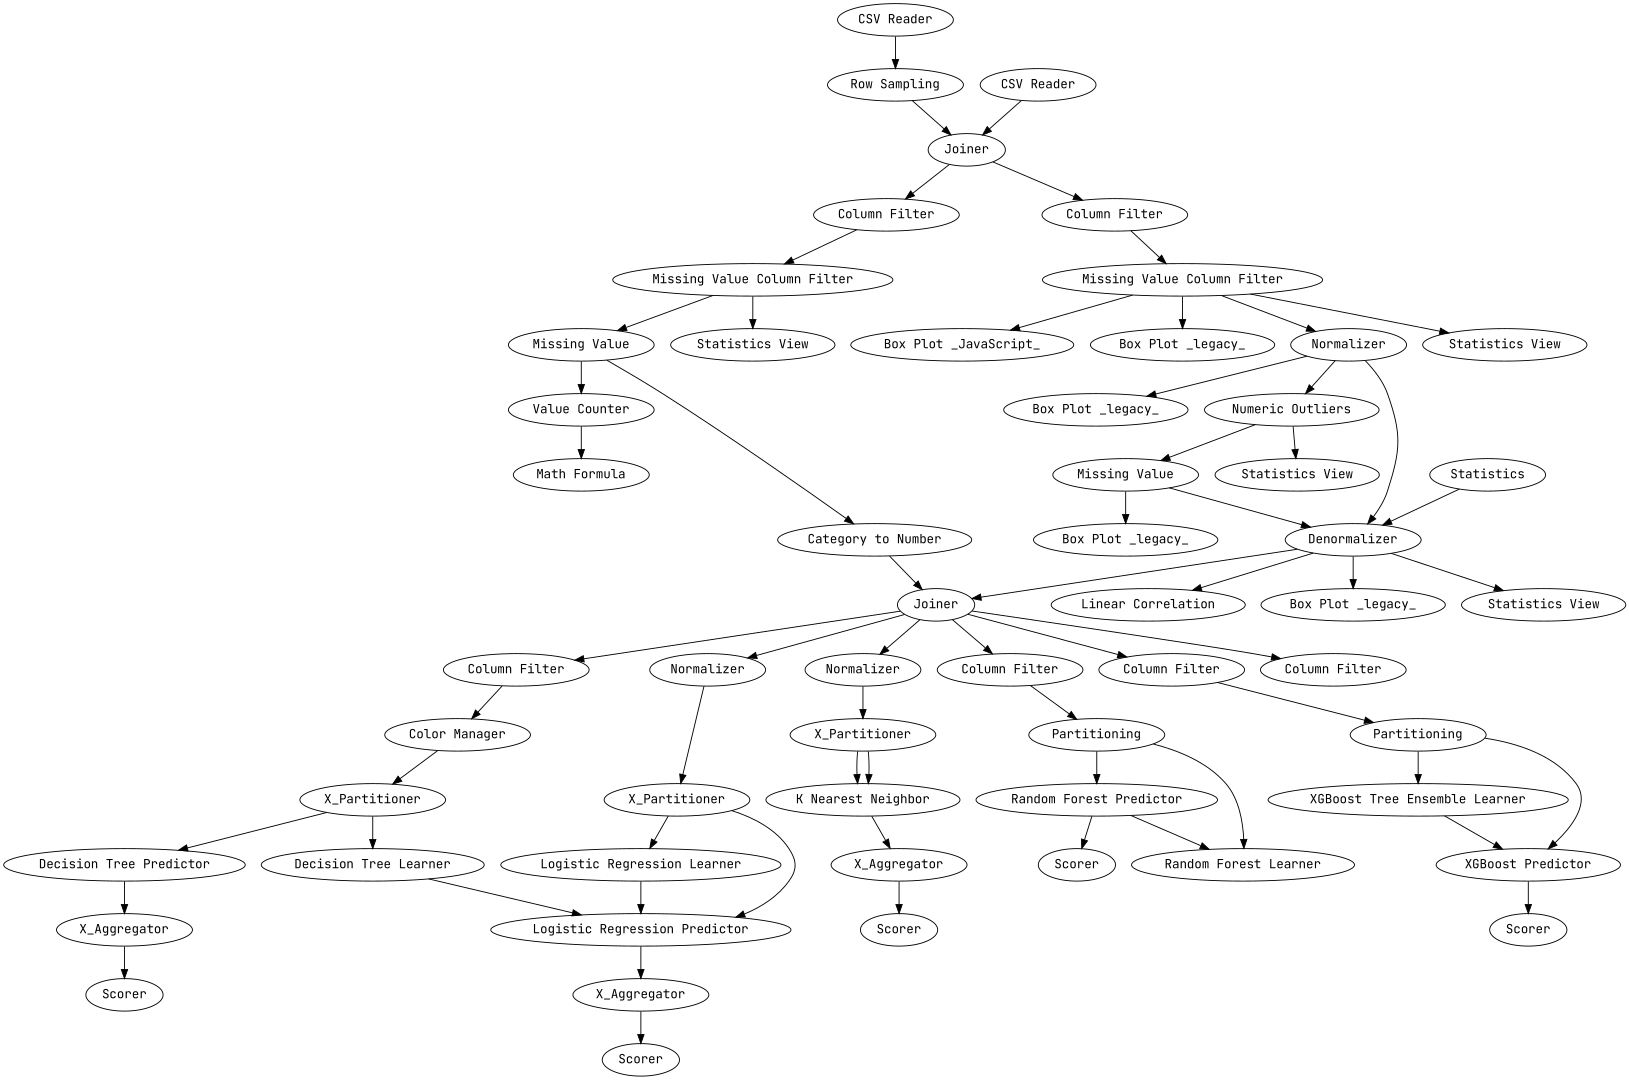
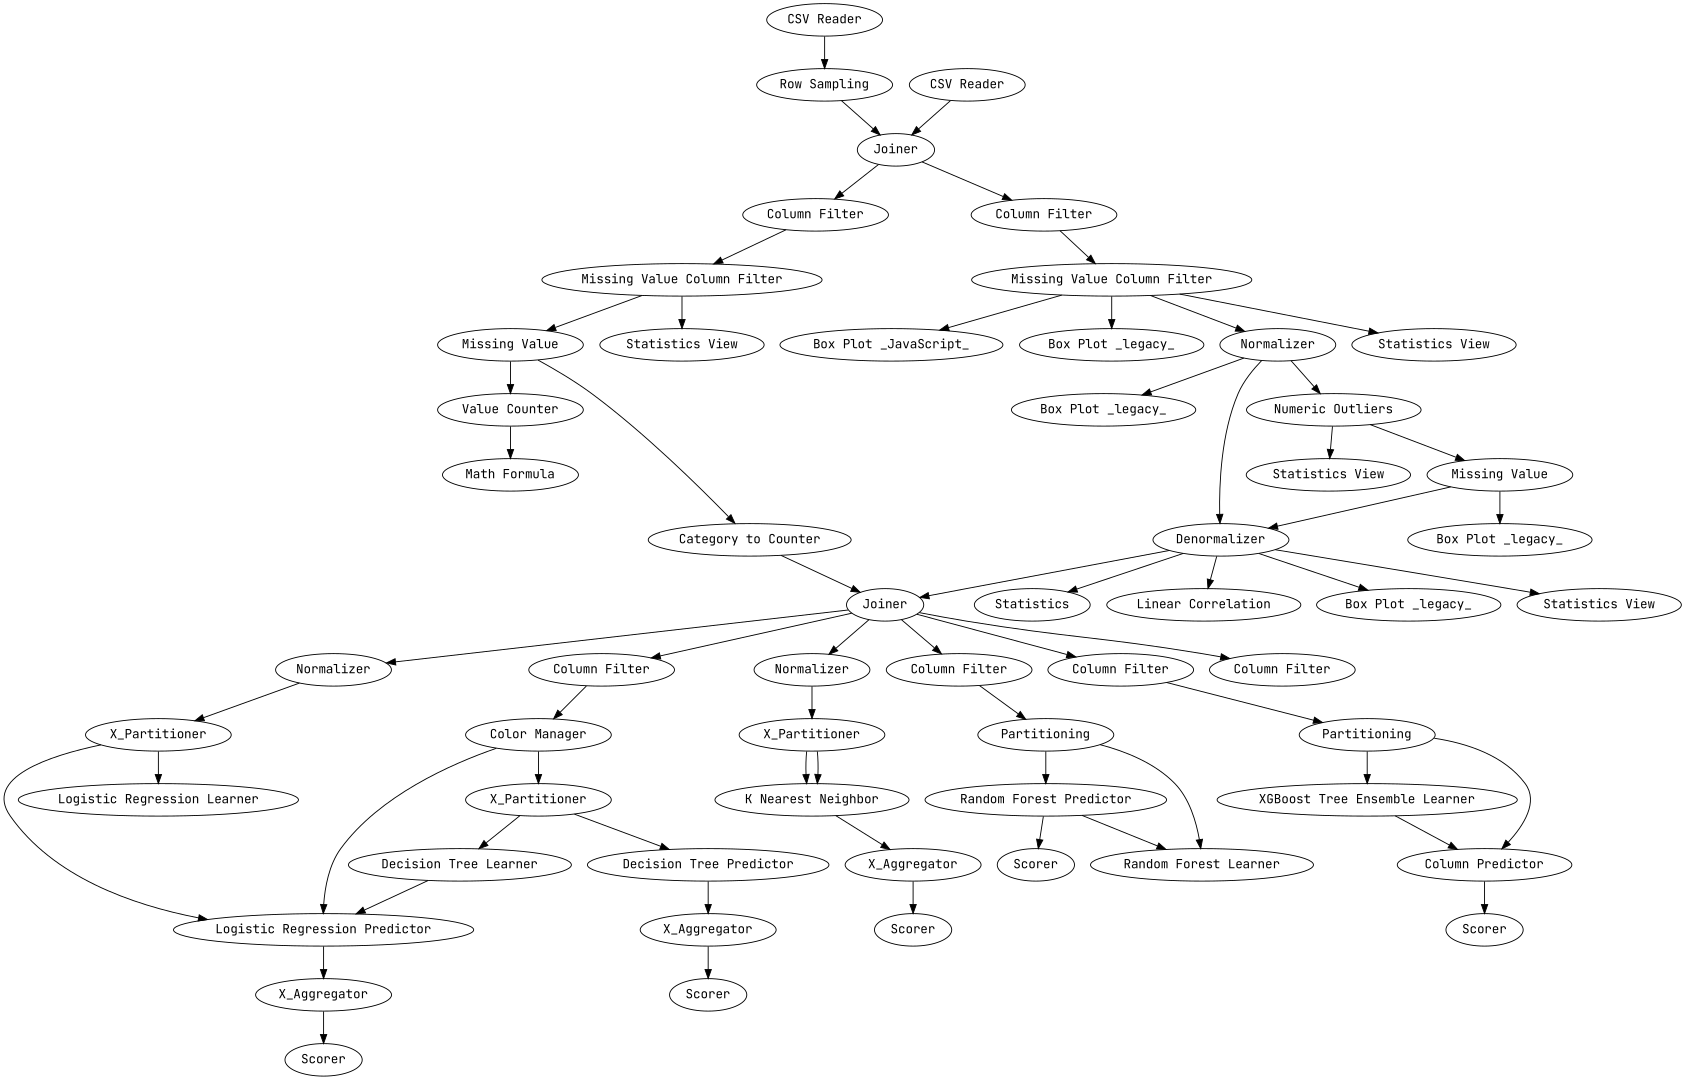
(1425, 505) -> (1130, 571)
(875, 540) -> (750, 540)
(1528, 865) -> (1485, 865)
(641, 893) -> (387, 804)
